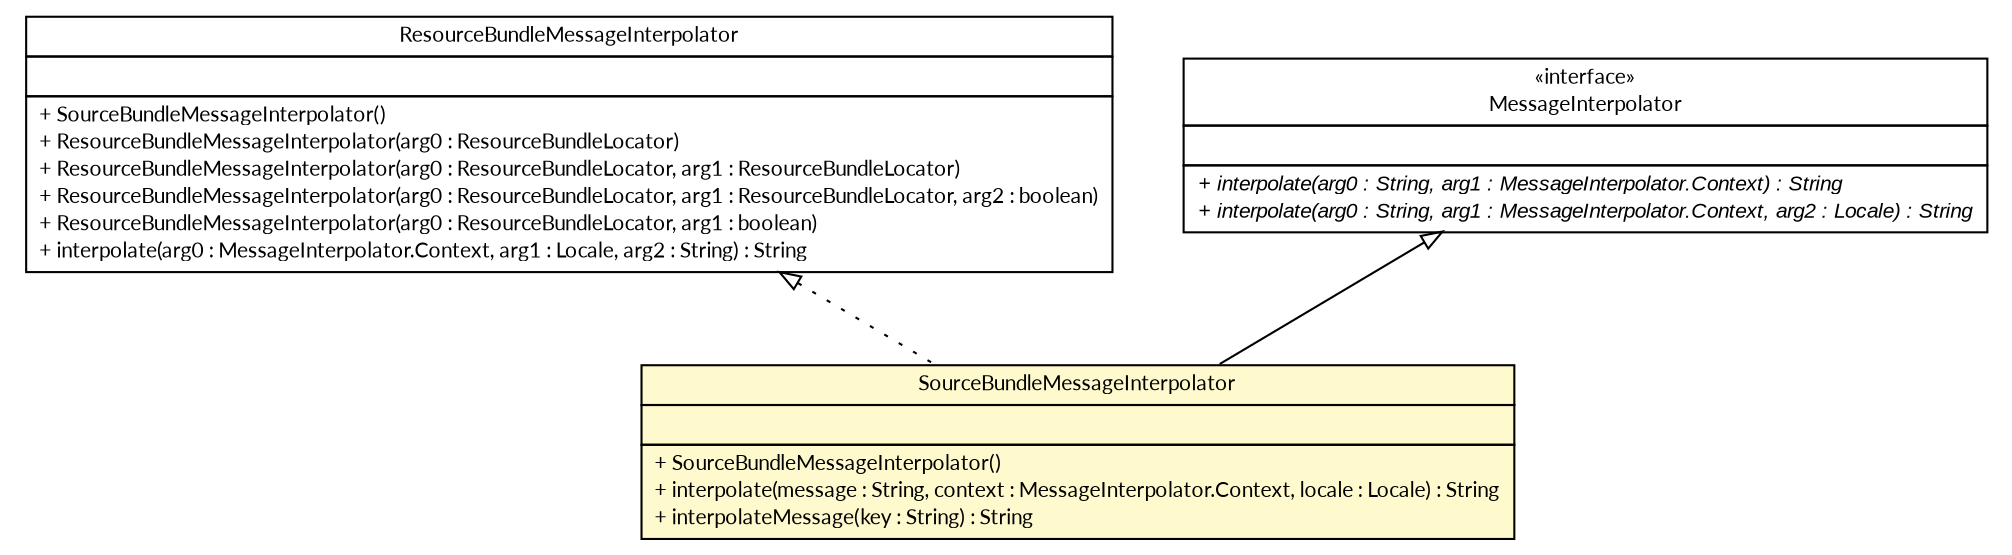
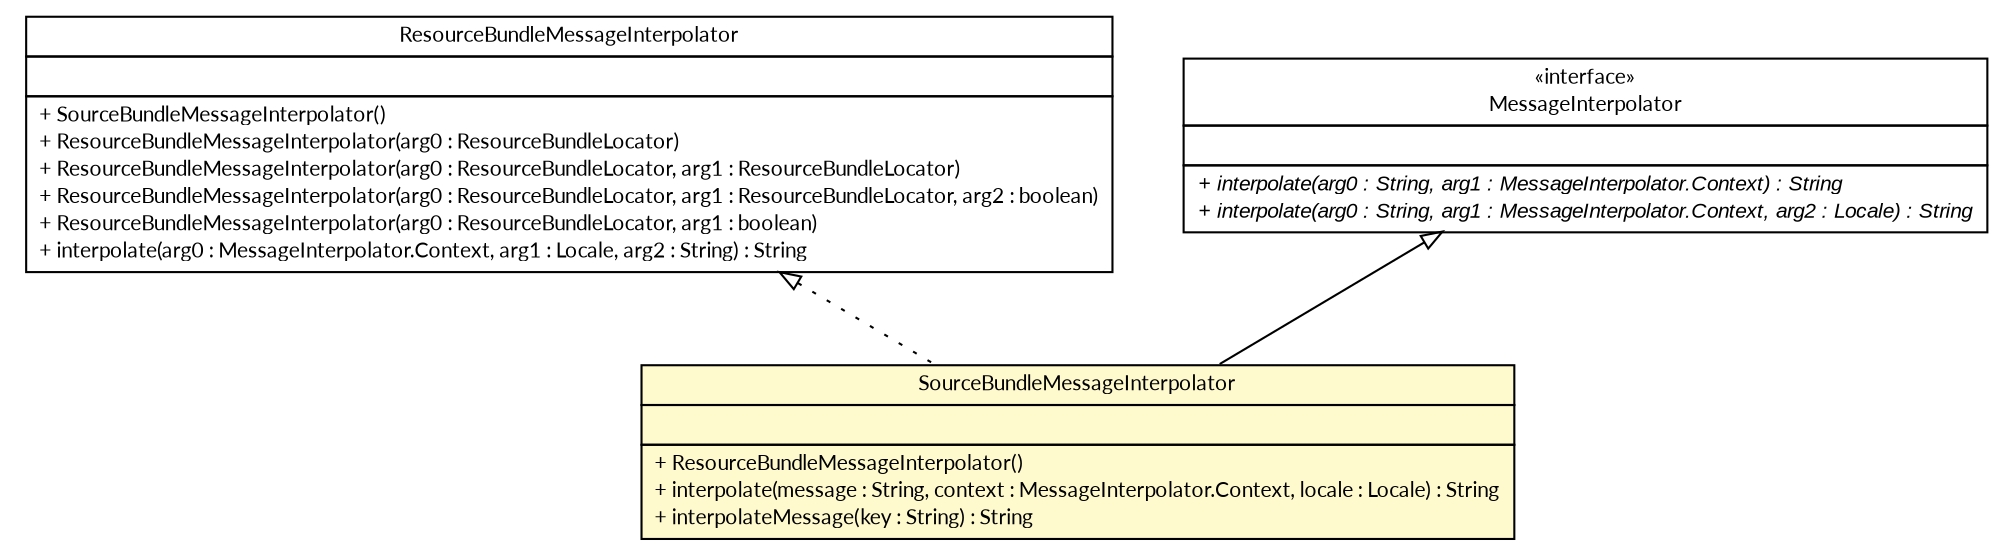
(829, 464) -> (839, 464)
